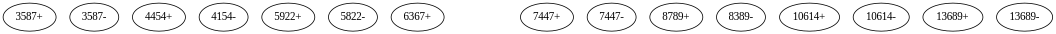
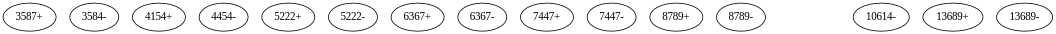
(94, 17) -> (94, 17)
(159, 17) -> (159, 17)
(224, 17) -> (224, 17)
(288, 17) -> (288, 17)
(353, 17) -> (353, 17)
none -> (482, 17)
(741, 17) -> (741, 17)
(810, 17) -> none
